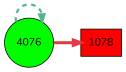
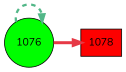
(29, 43) -> (29, 43)
